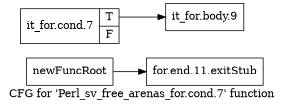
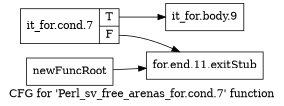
none -> (147, 39)
